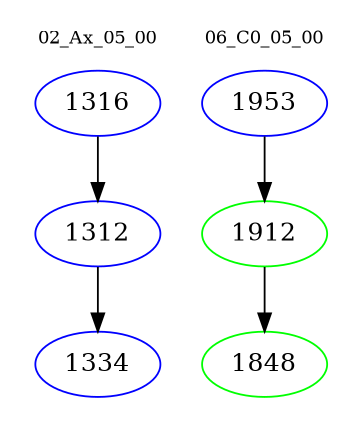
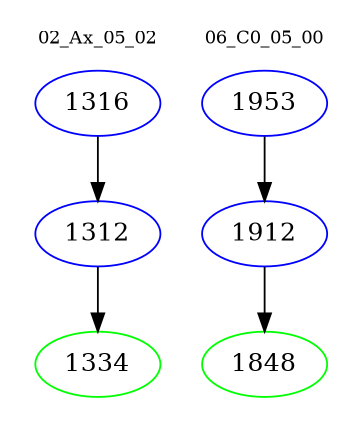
(98, 39) -> (98, 39)
(265, 234) -> (265, 234)
(98, 364) -> (98, 364)
